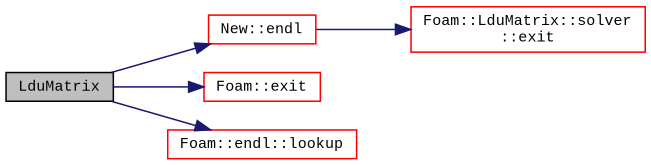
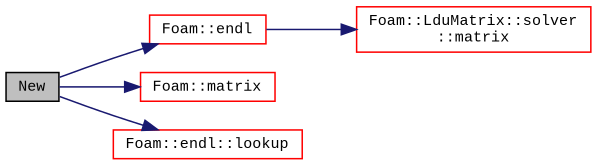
(262, 29) -> (208, 29)
(528, 29) -> (474, 29)
(60, 87) -> (32, 87)
(262, 87) -> (208, 87)
